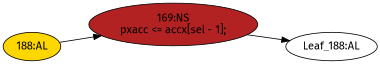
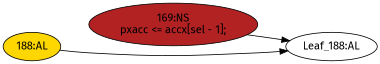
(77, 40) -> (170, 56)
